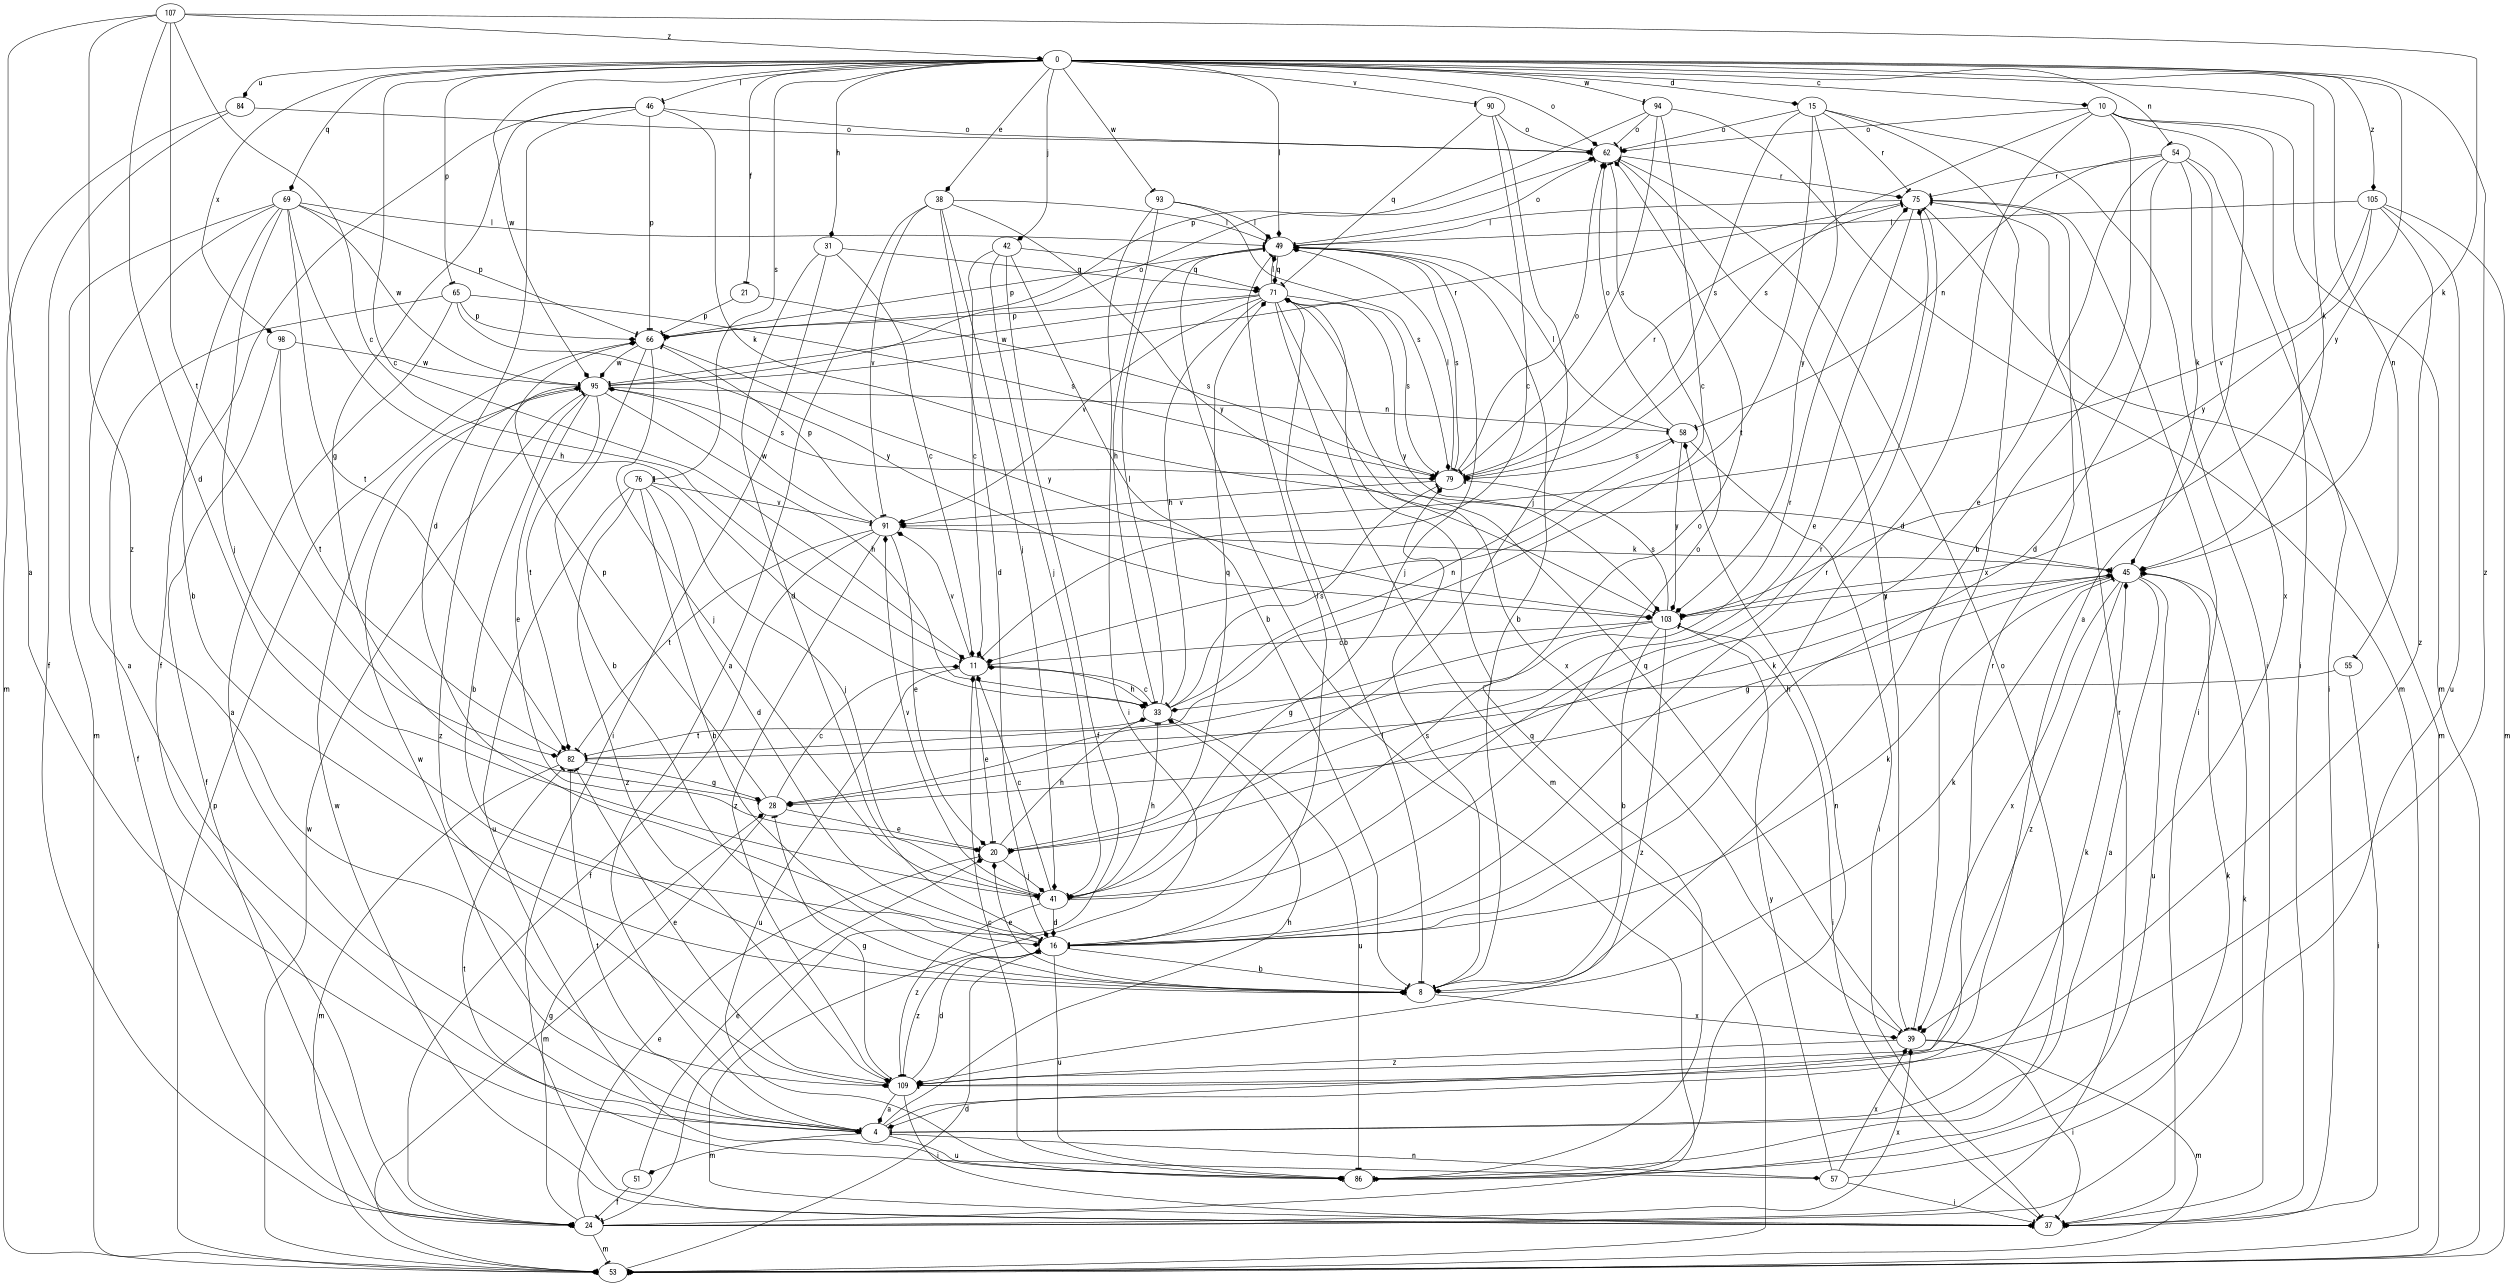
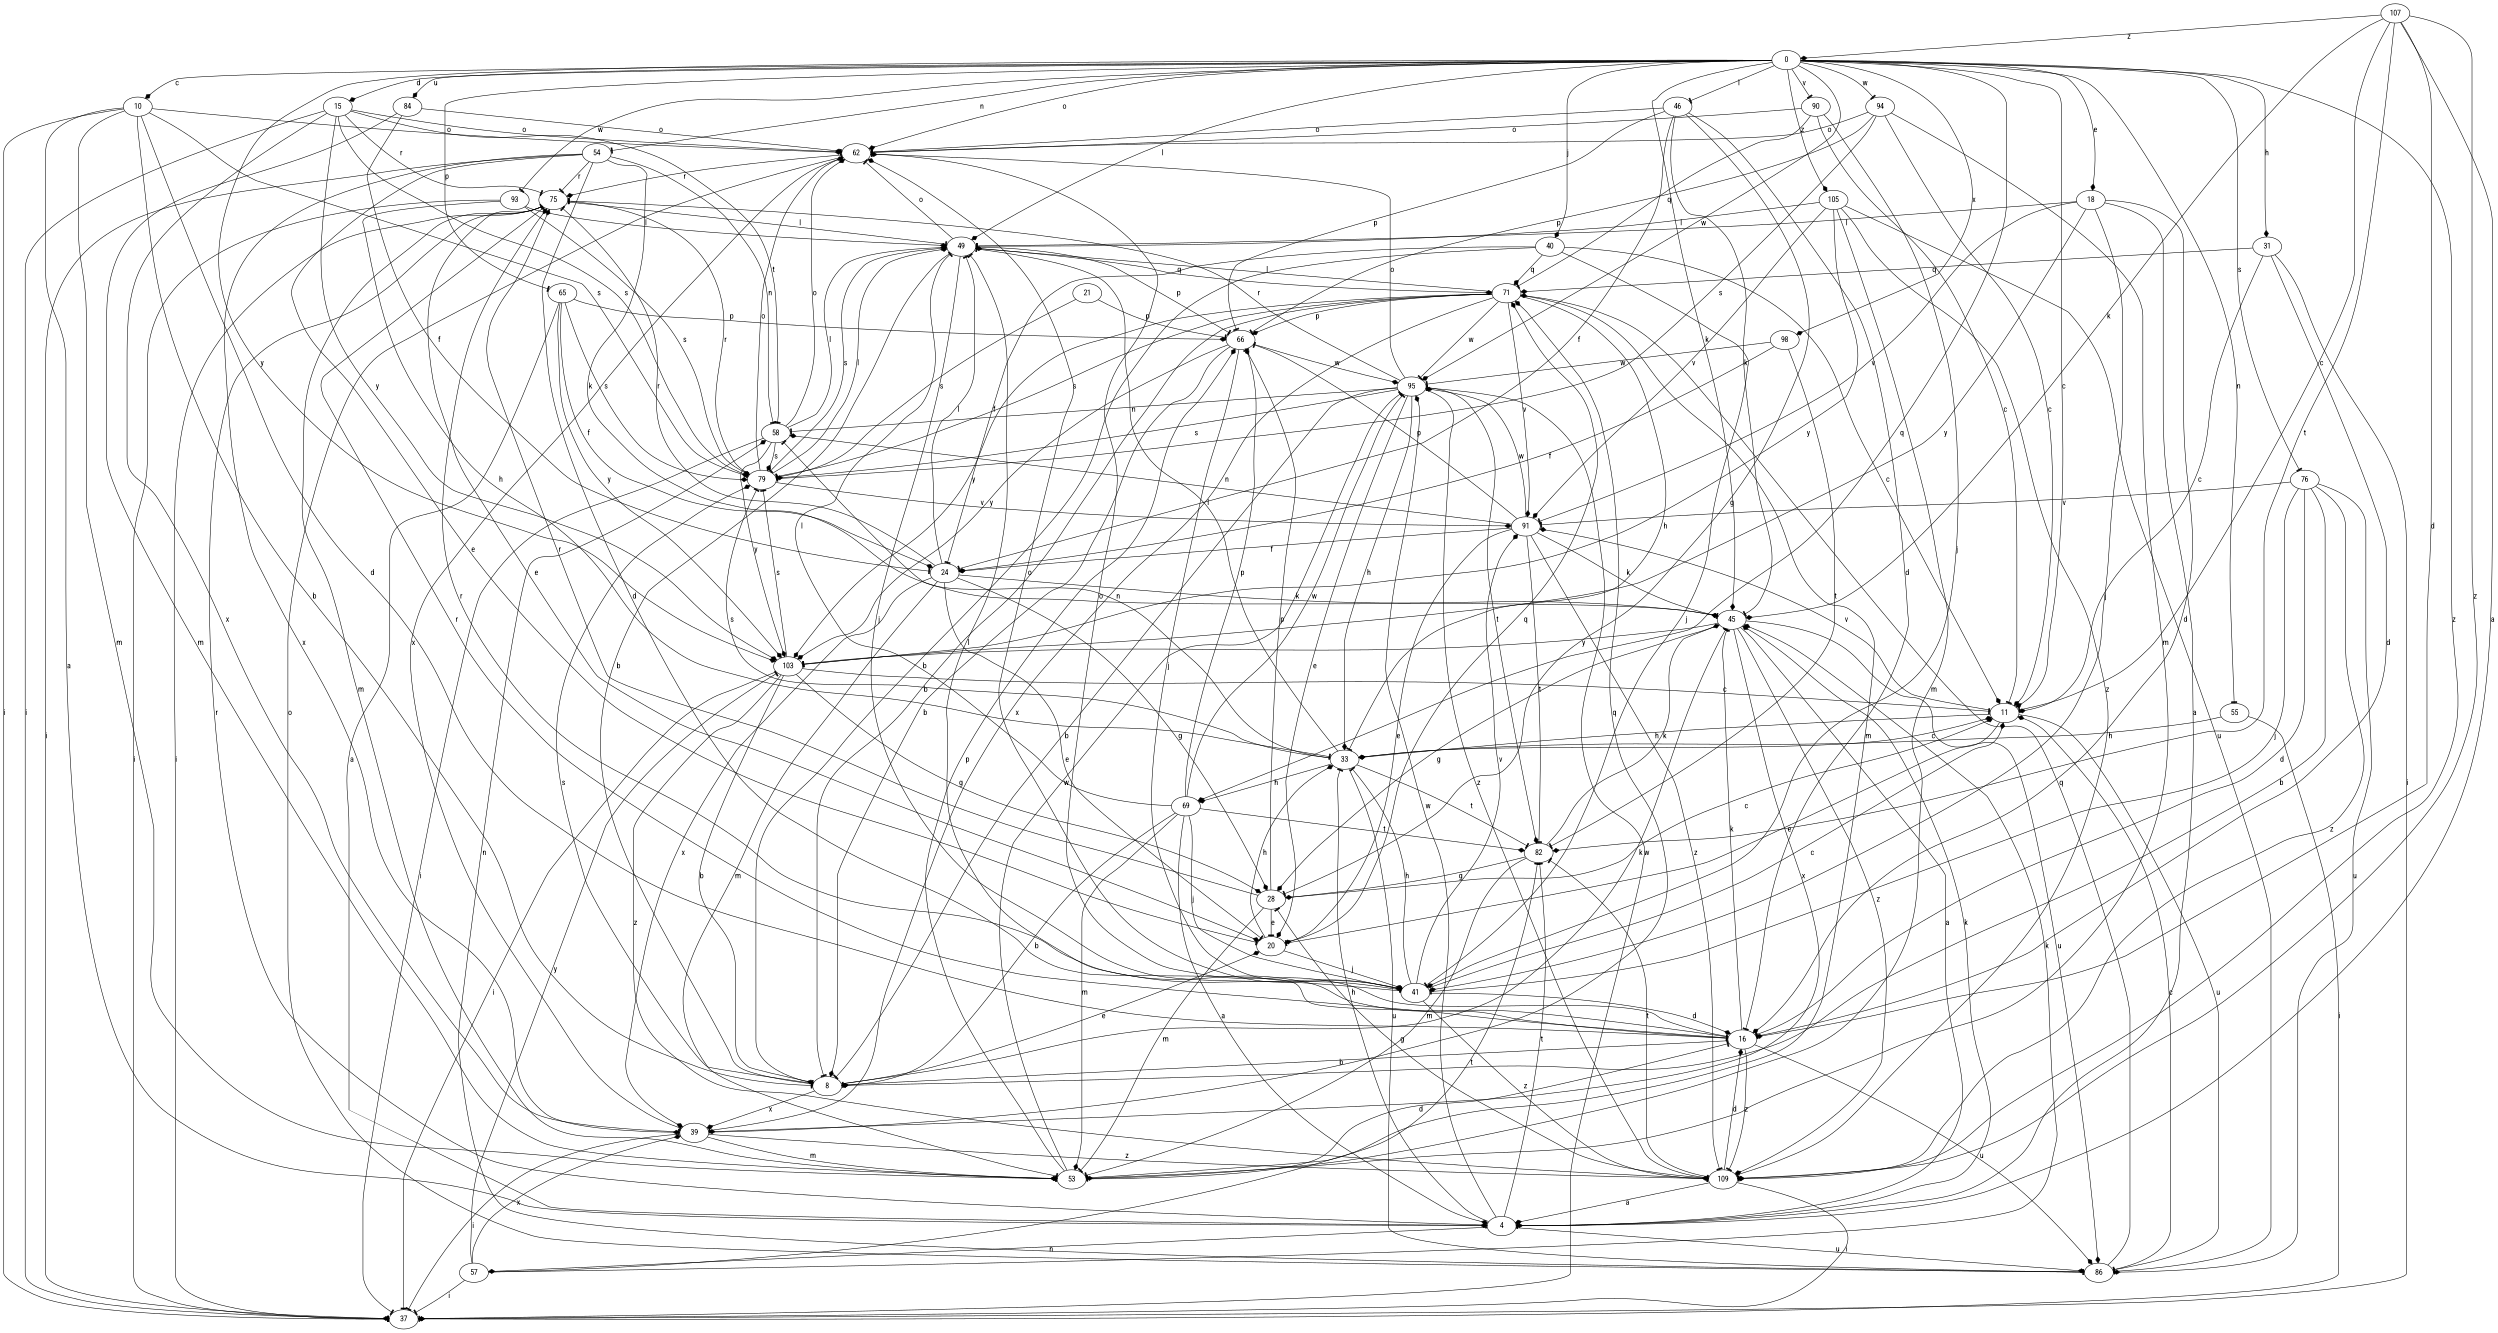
(765, 80) -> none
(939, 200) -> (2091, 200)
(1007, 247) -> (1550, 247)
(658, 470) -> (1265, 783)
none -> (1154, 480)
(1371, 614) -> (660, 158)
(675, 923) -> (1648, 1016)
(1180, 971) -> (1357, 1019)
(637, 1179) -> none
